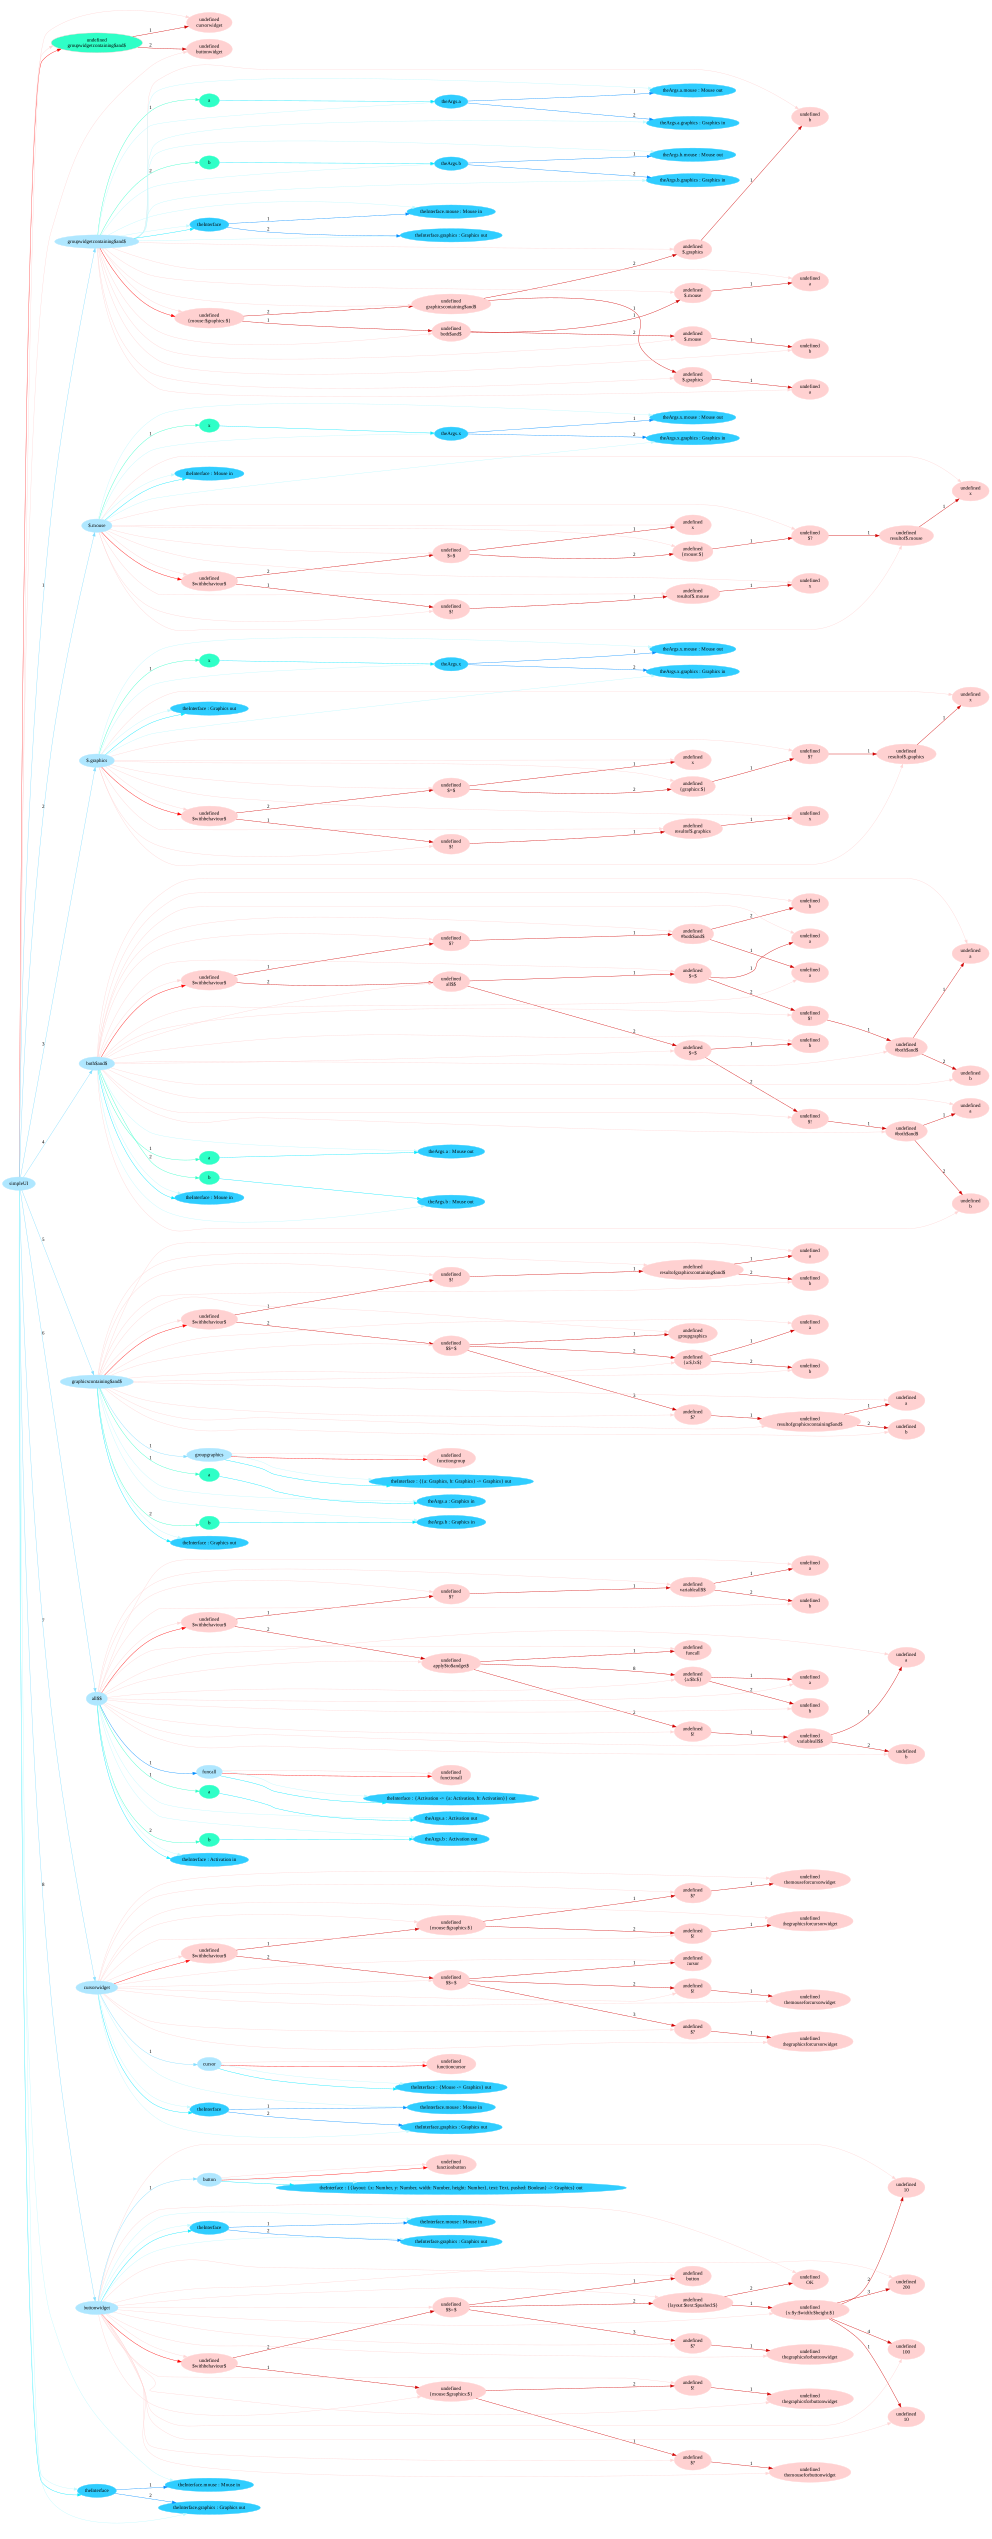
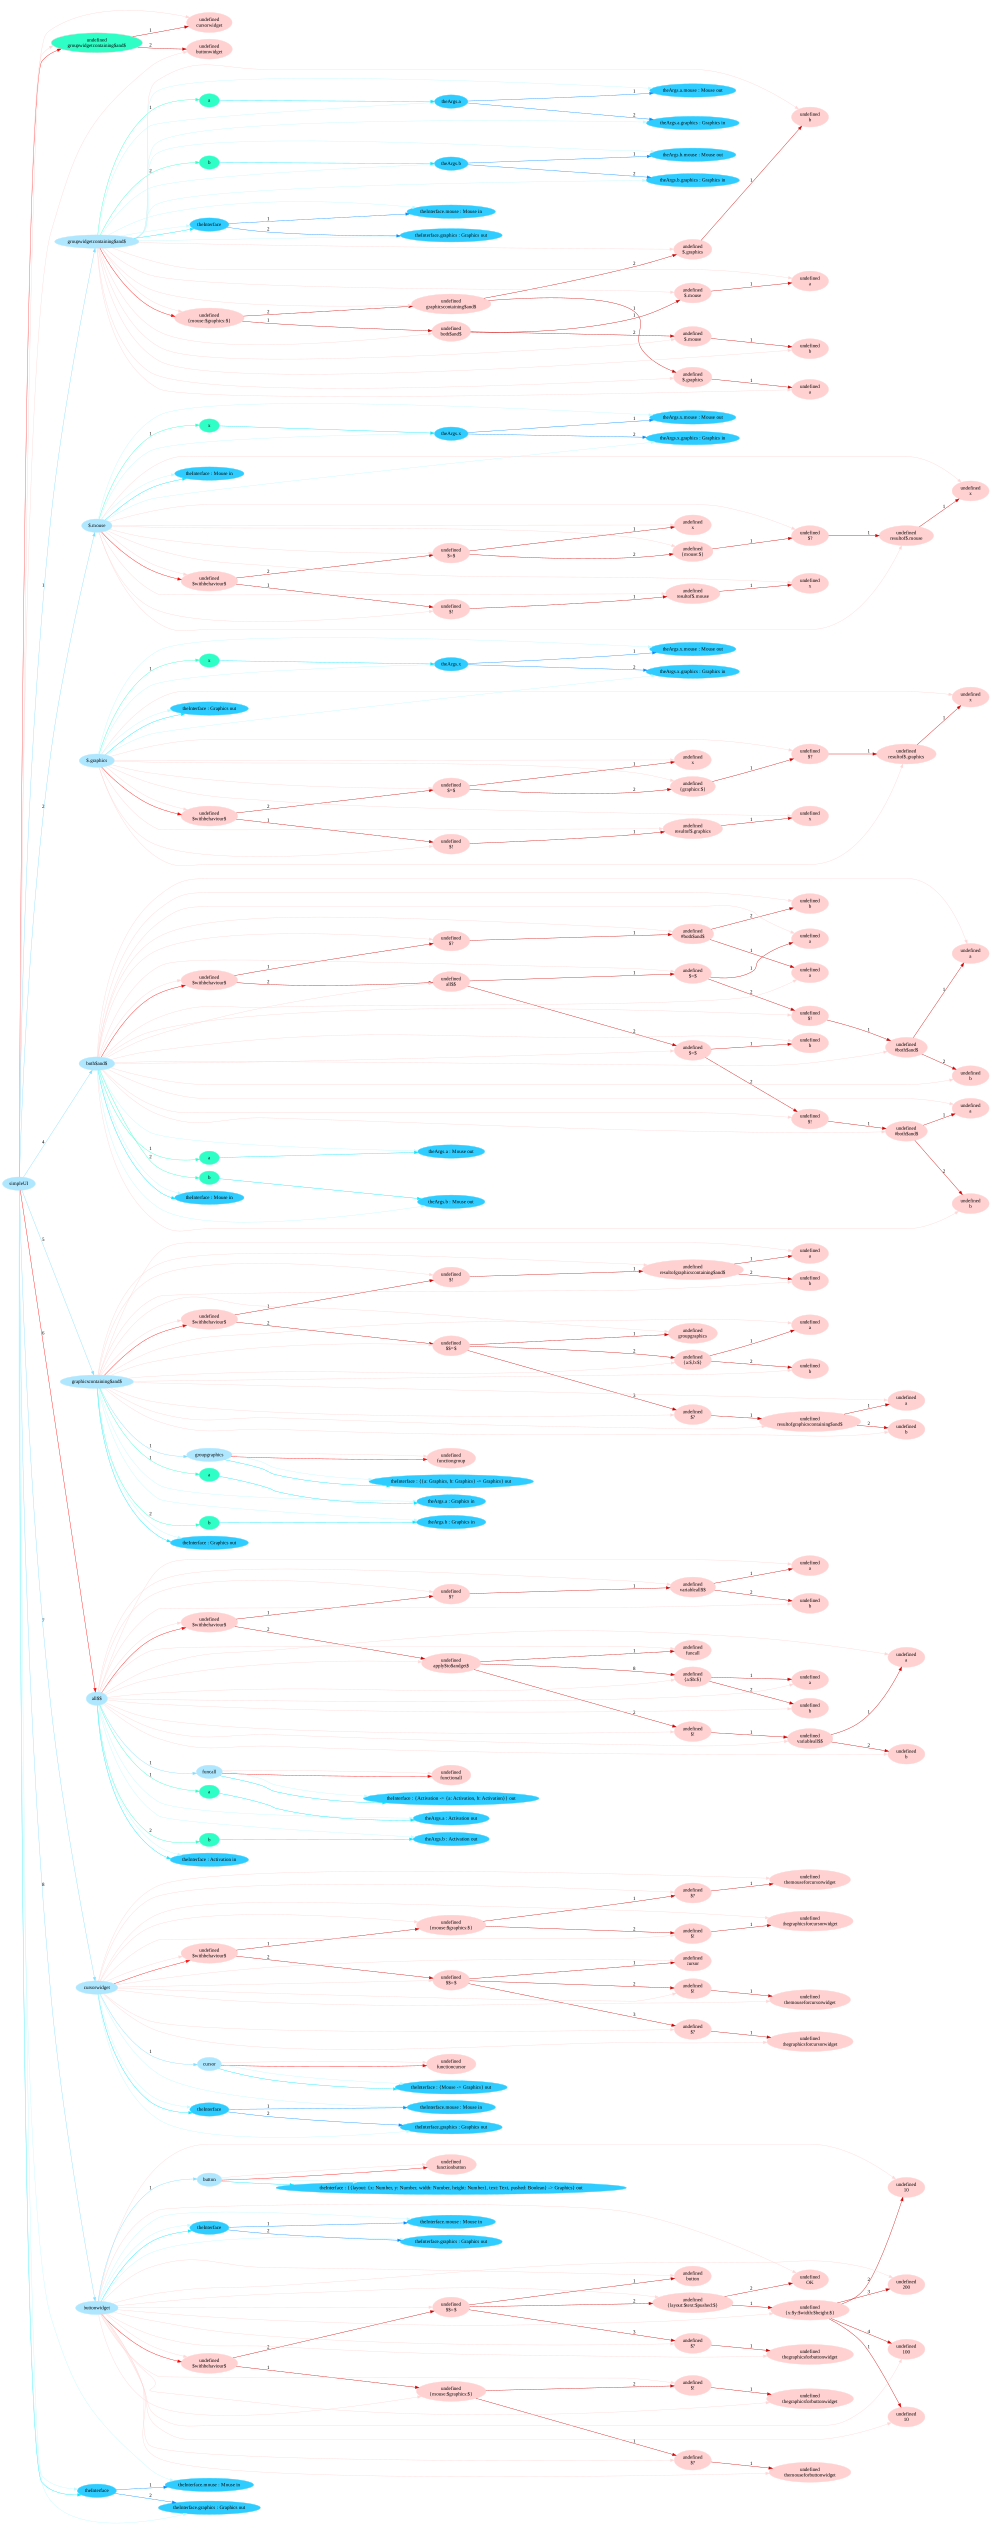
(58, 974) -> none
(58, 1439) -> (58, 1439)
(135, 1755) -> (135, 1755)
